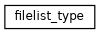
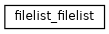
(50, 17) -> (55, 17)
